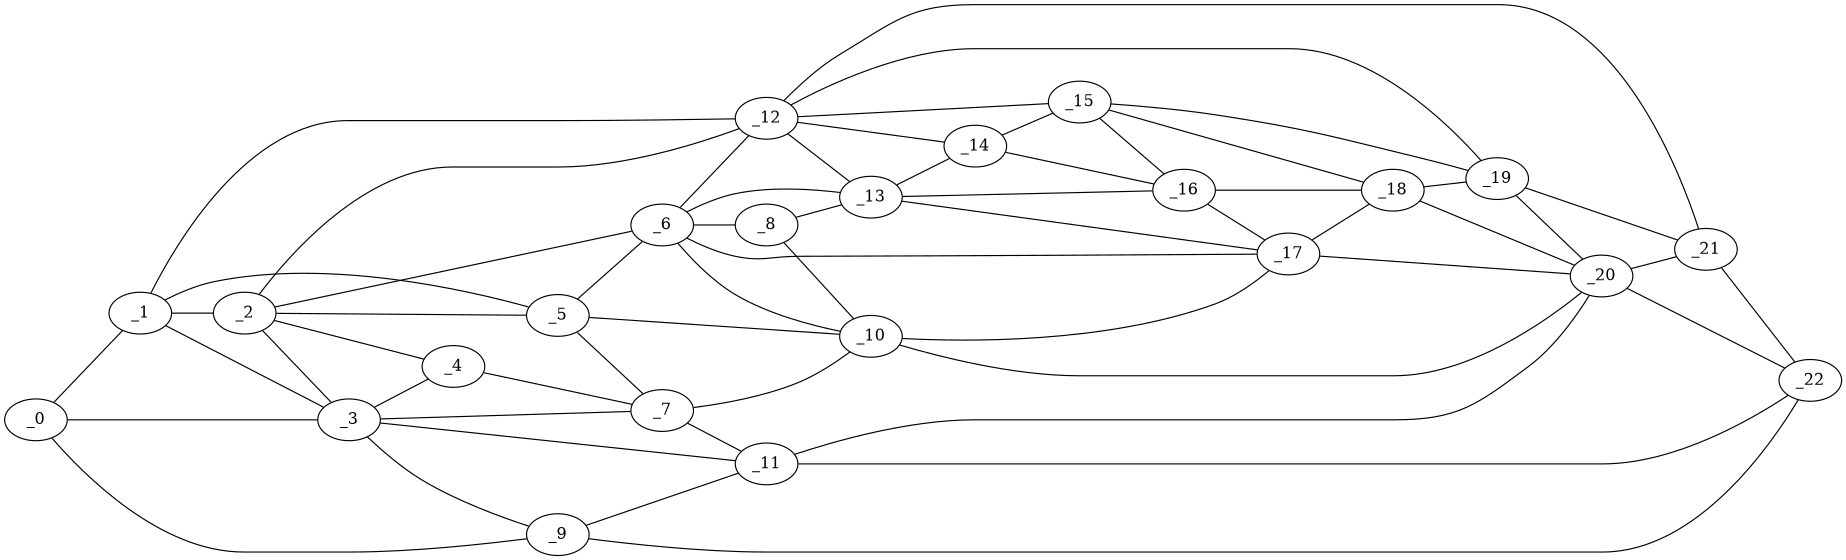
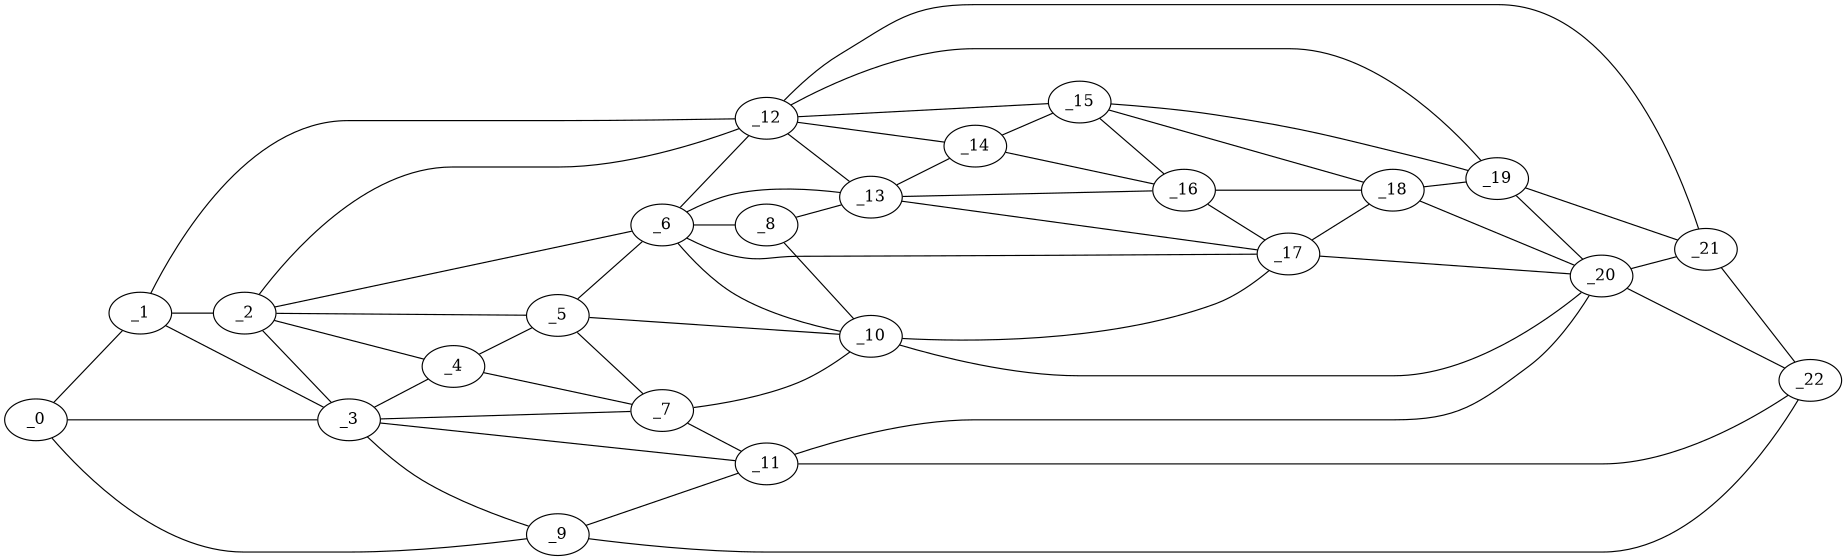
(346, 275) -> (506, 341)
